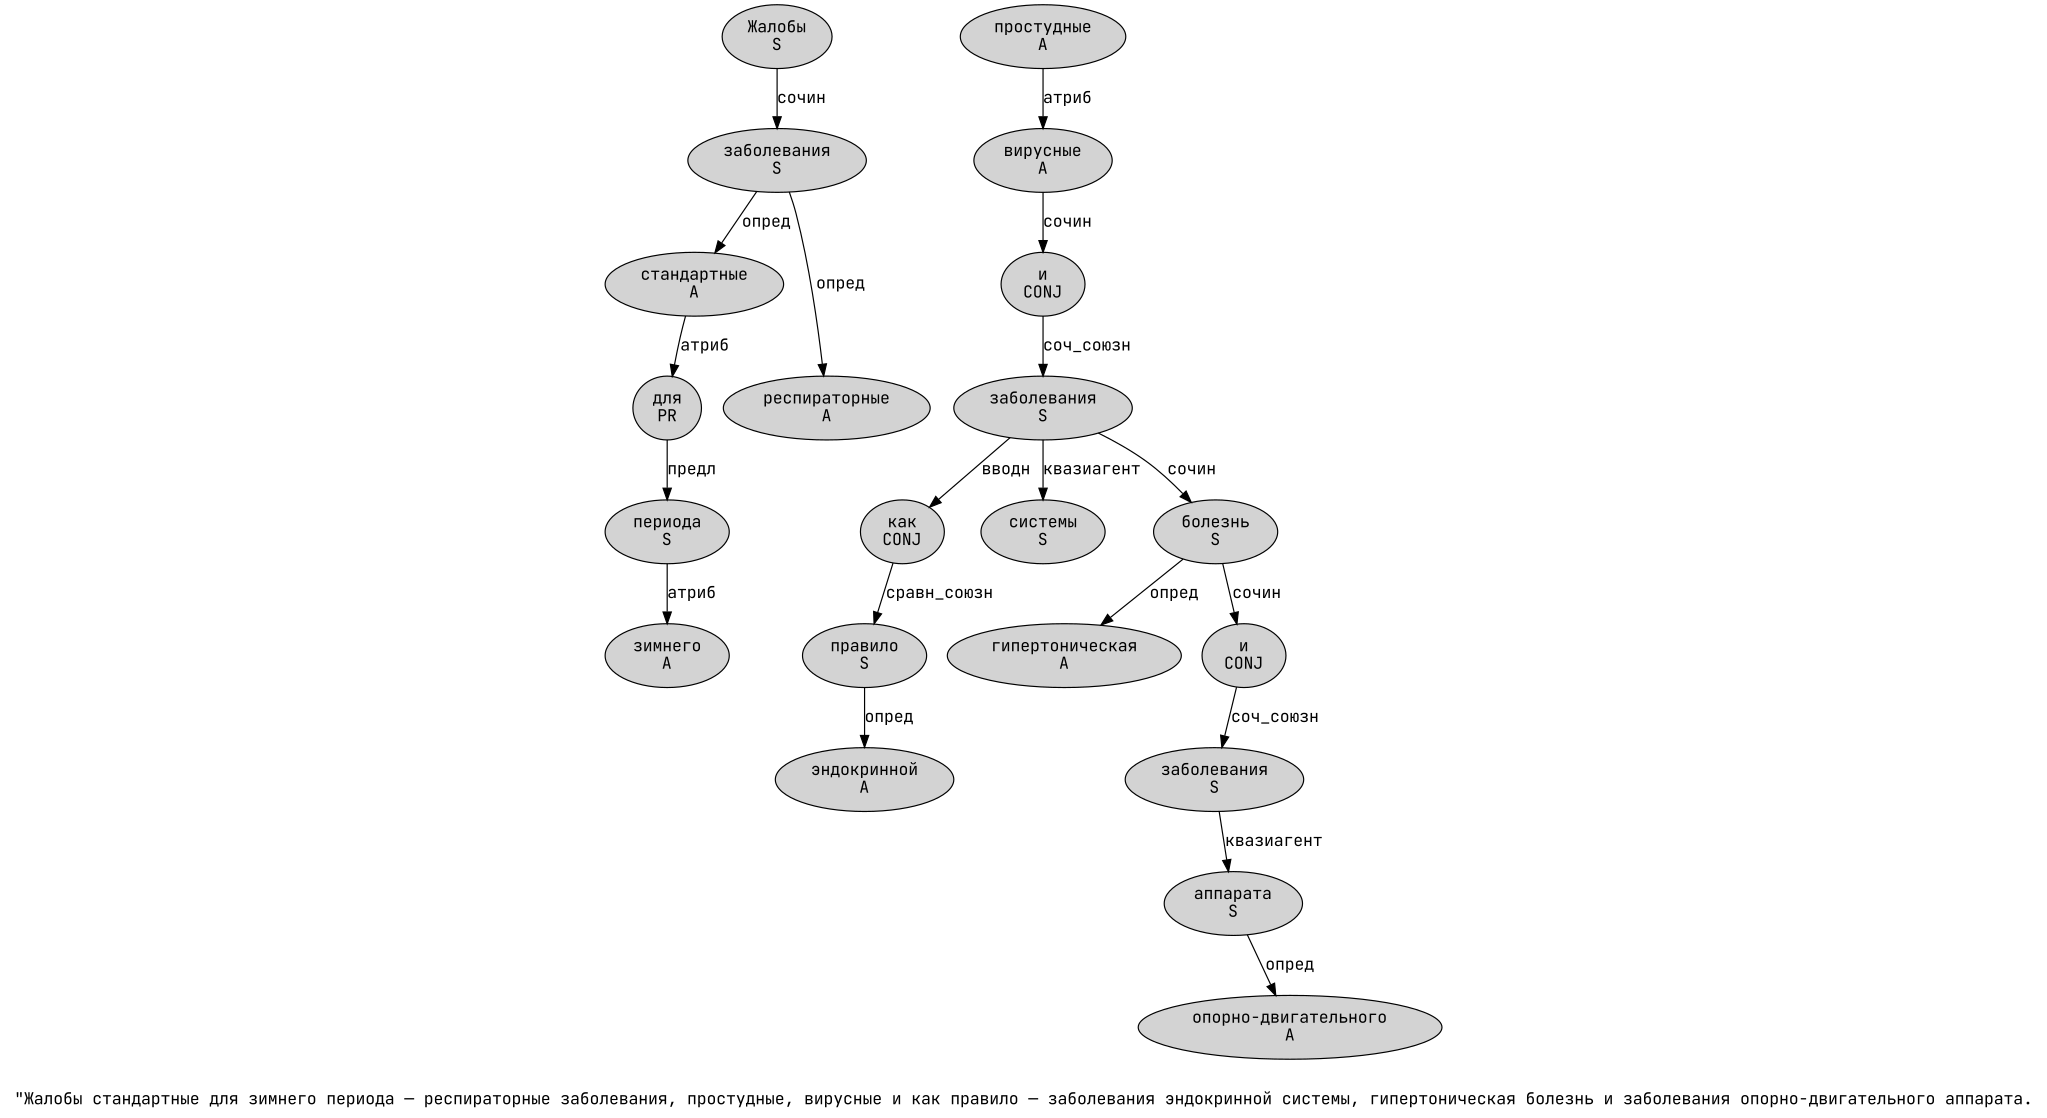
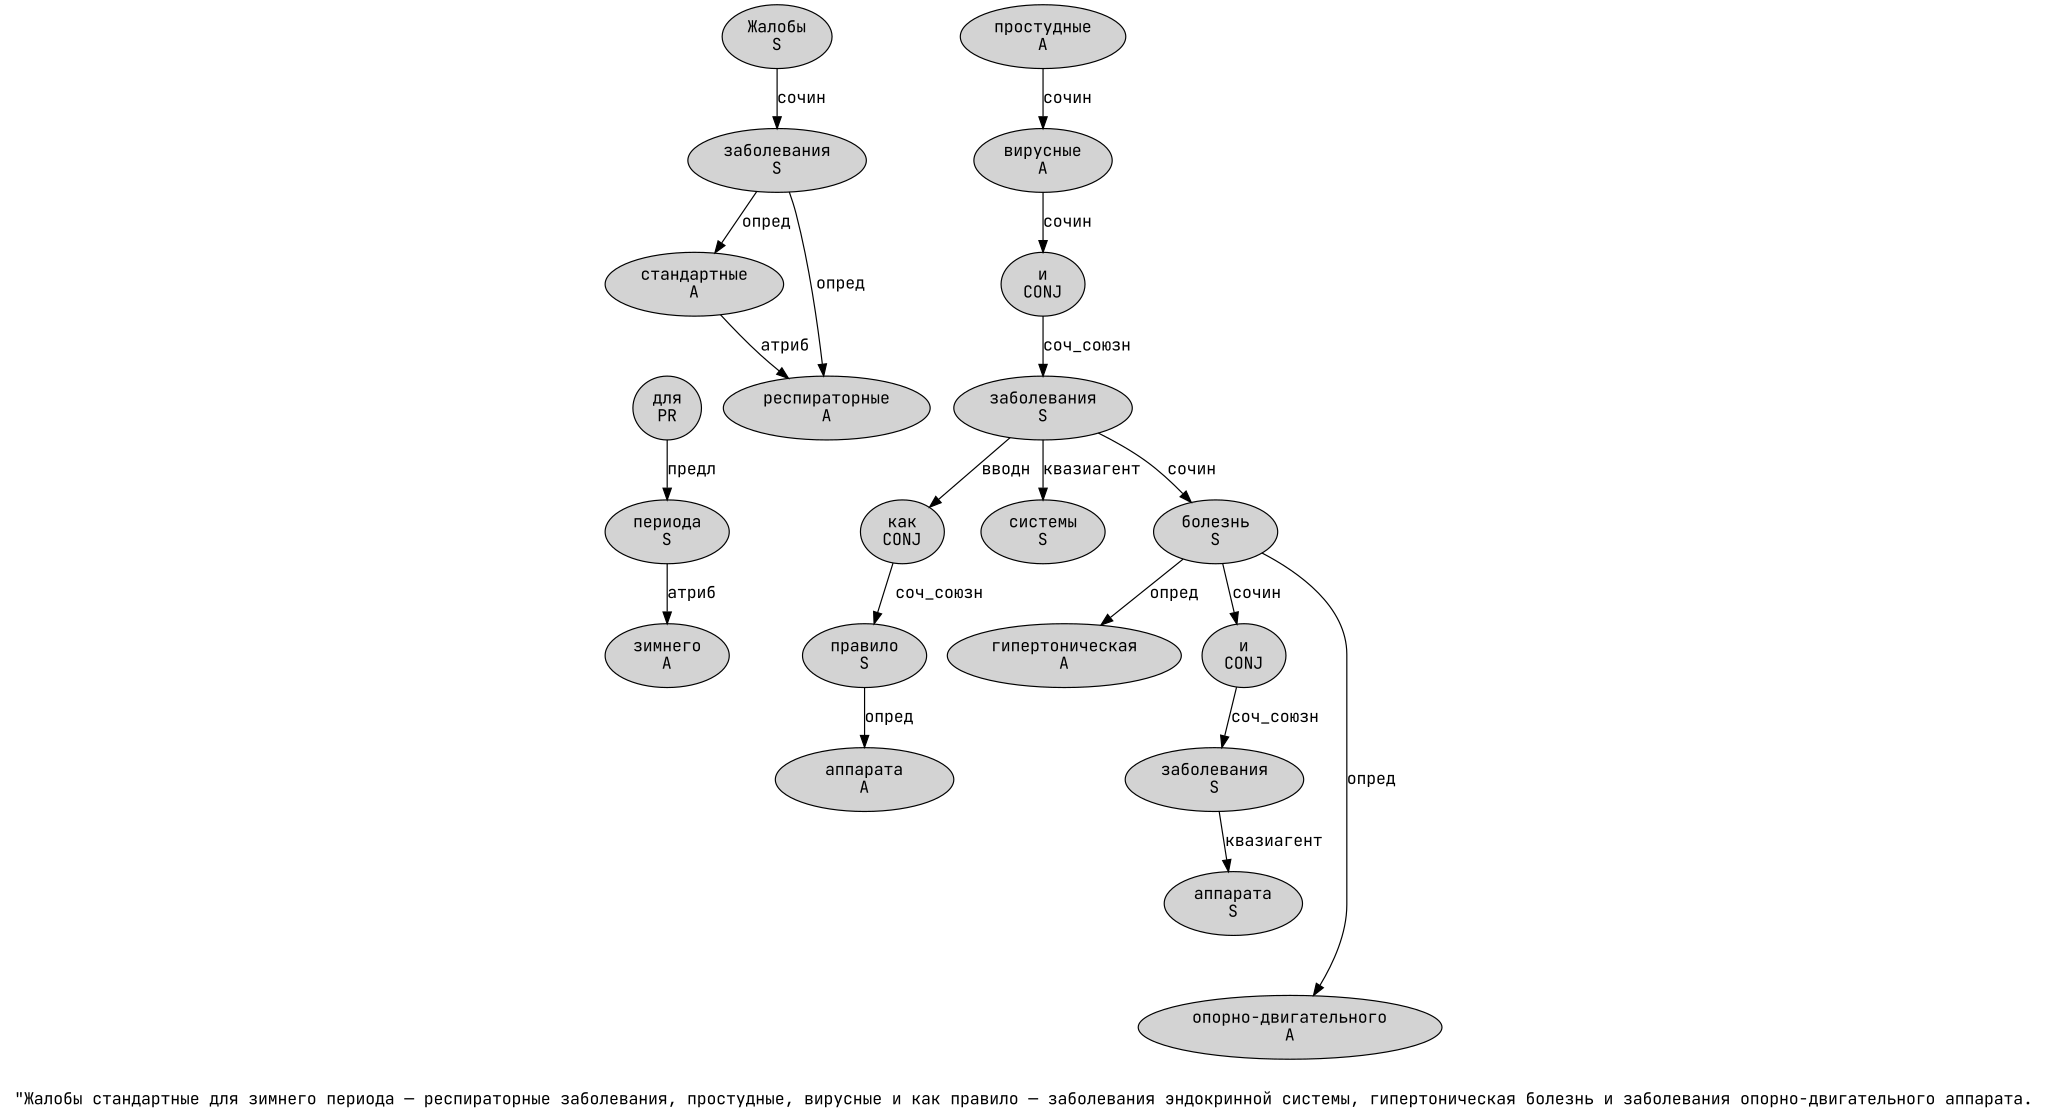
(1068, 99) -> (1068, 99)
(679, 340) -> (749, 344)
(940, 594) -> (940, 594)
(865, 780) -> (865, 780)
(1259, 960) -> (1347, 753)
